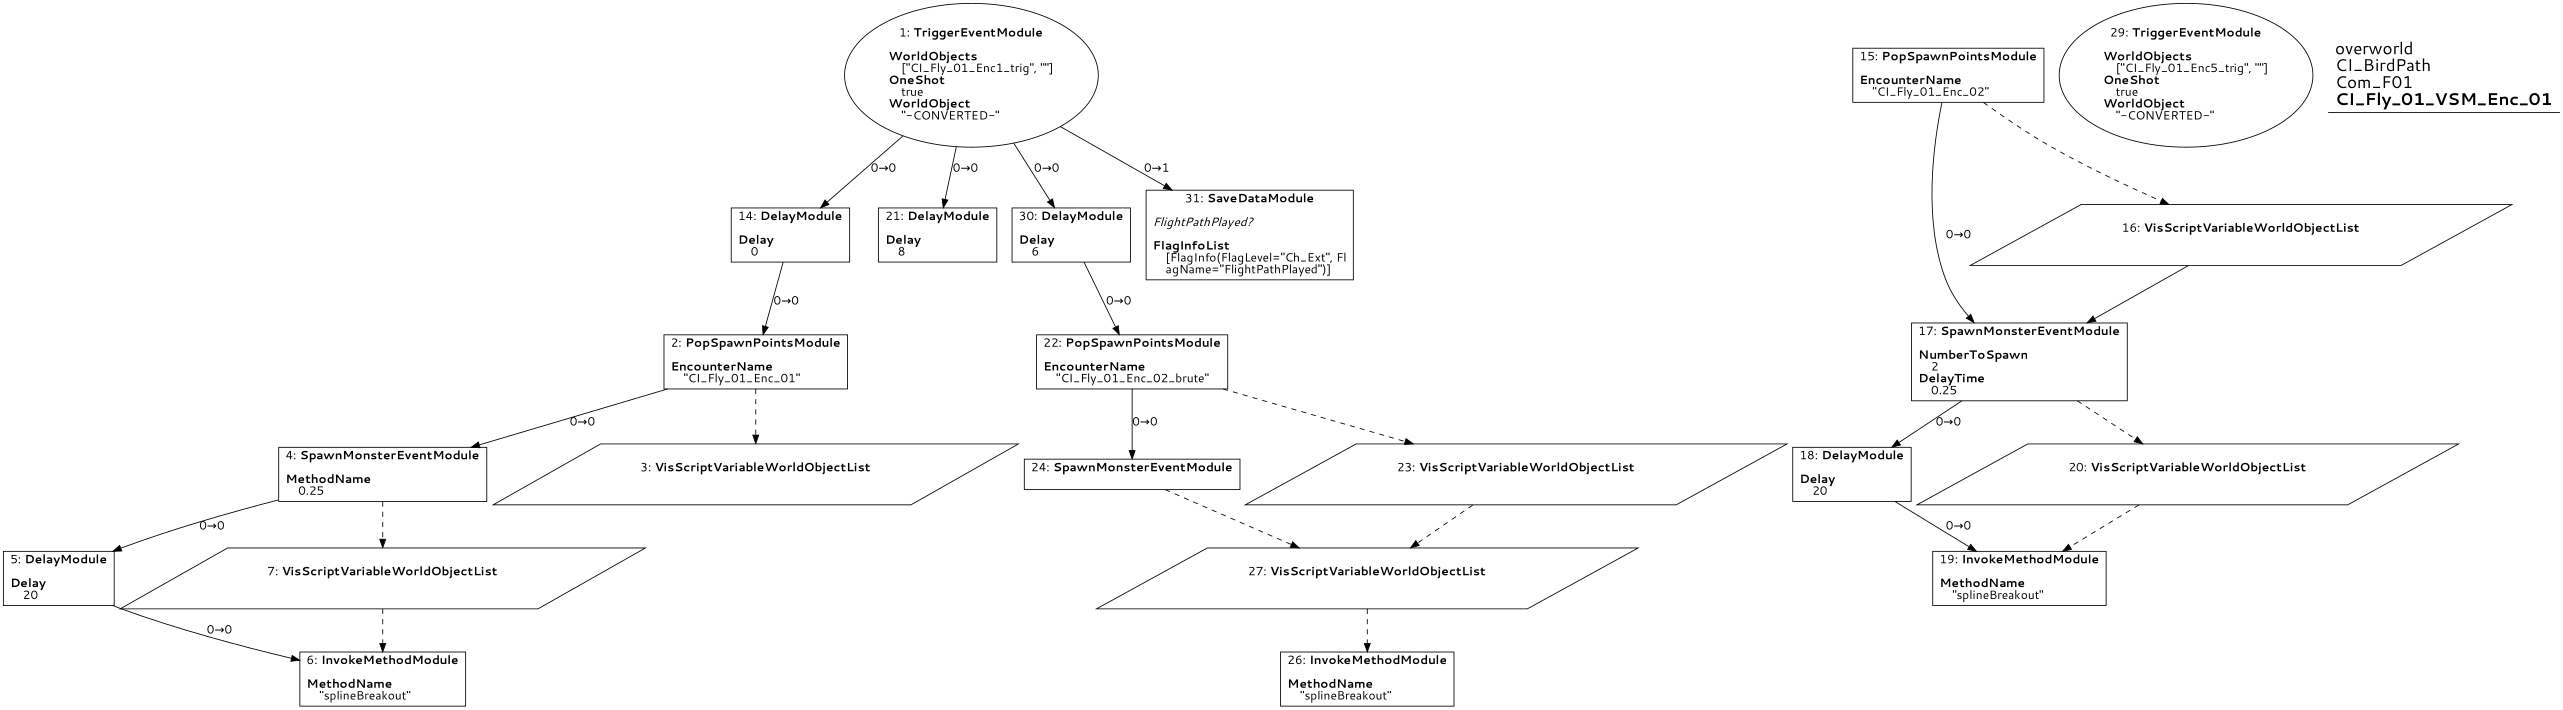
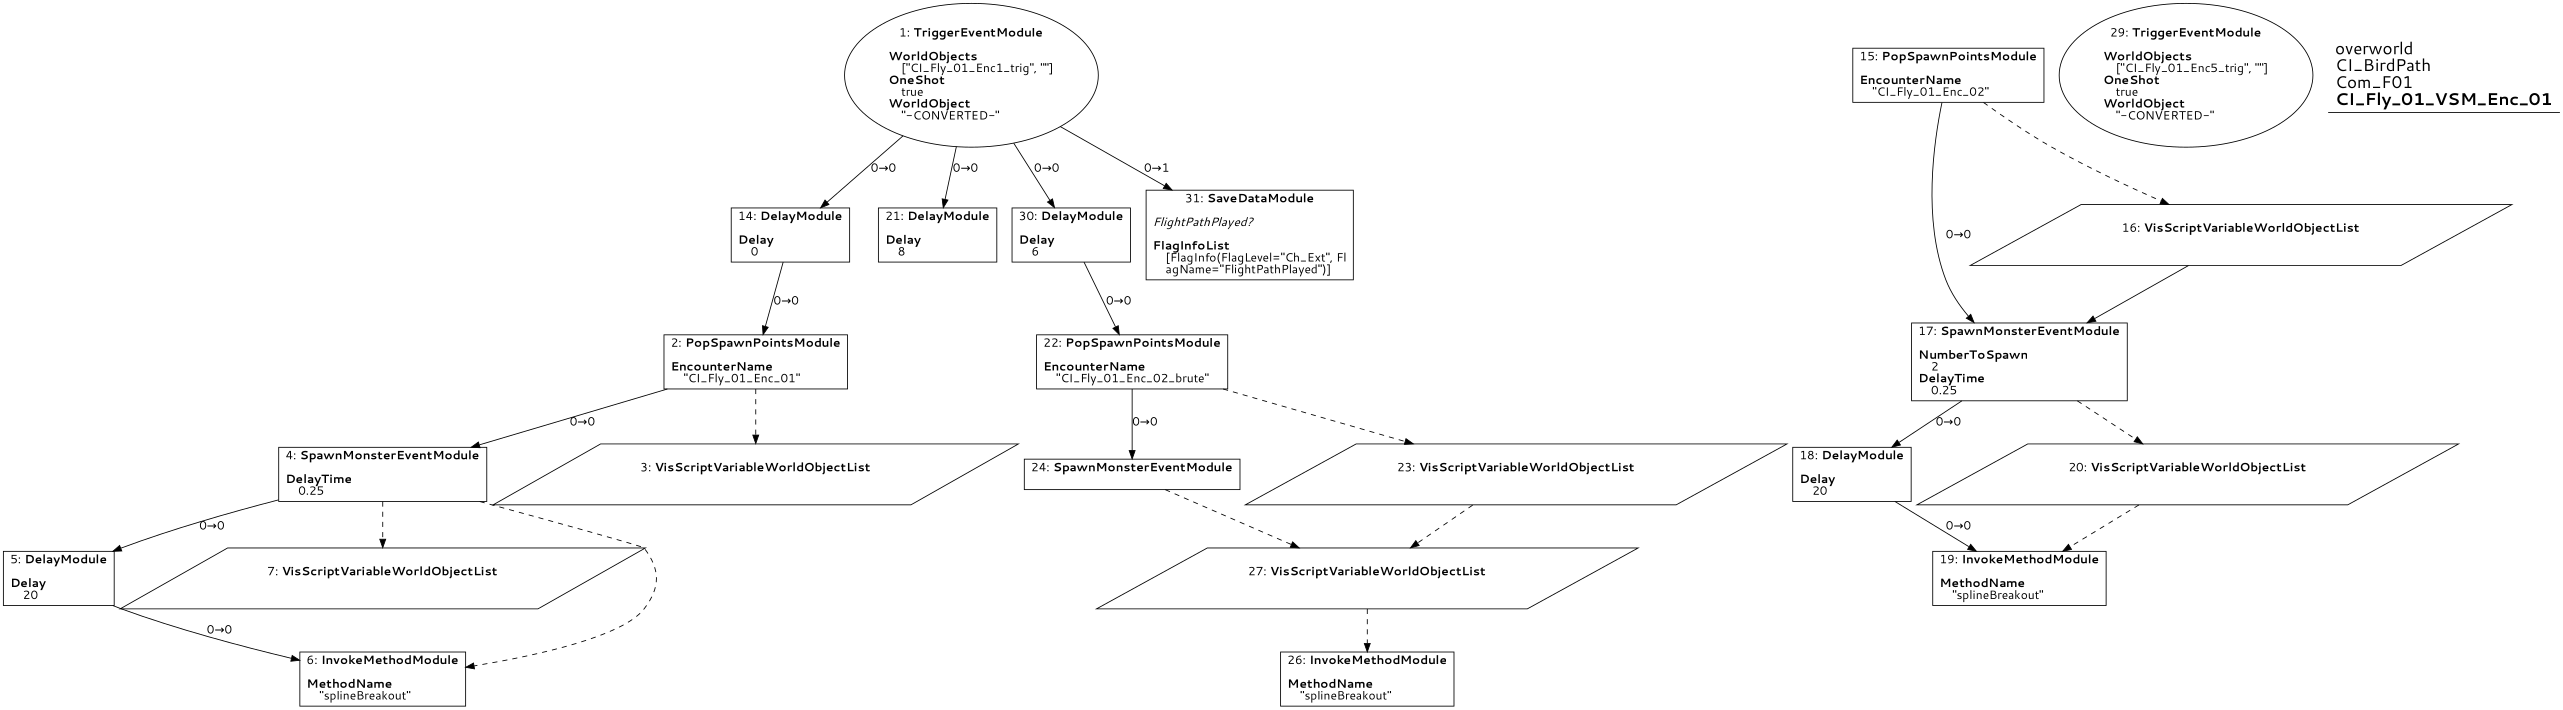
(329, 479) -> (319, 479)
(383, 626) -> (656, 584)
